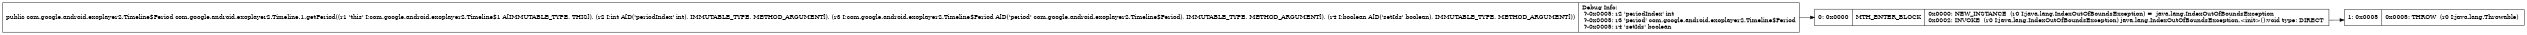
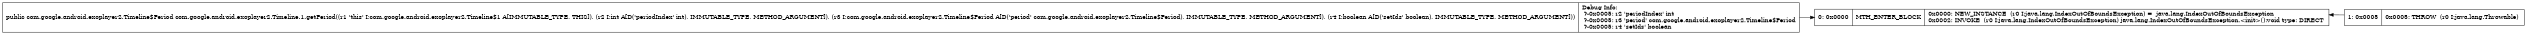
(2334, 20) -> (2339, 15)
